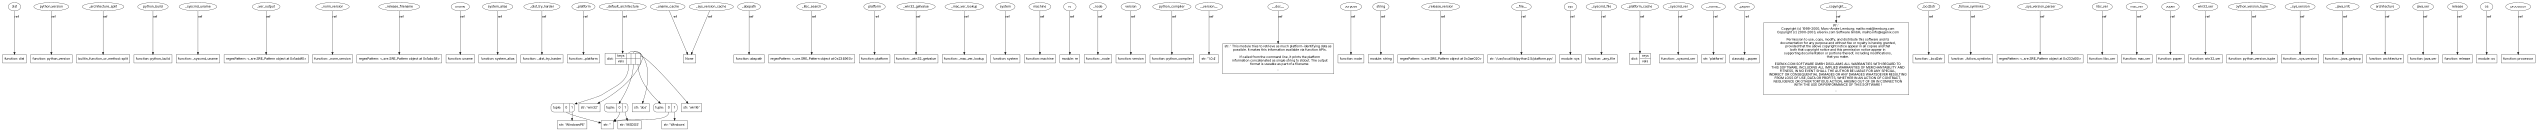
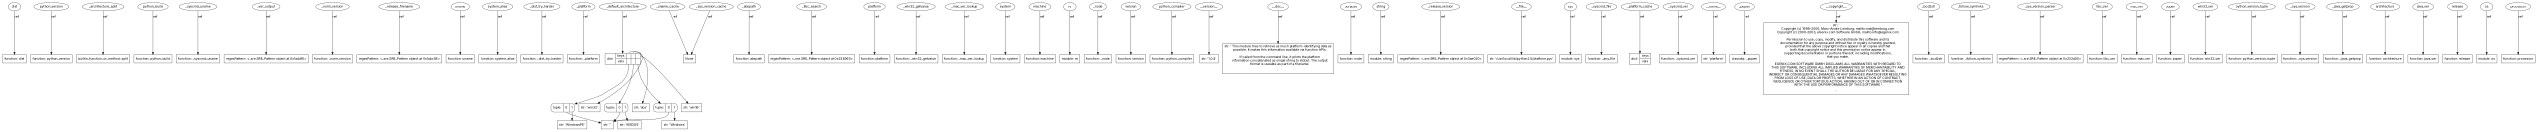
(2343, 7) -> (2343, 7)
